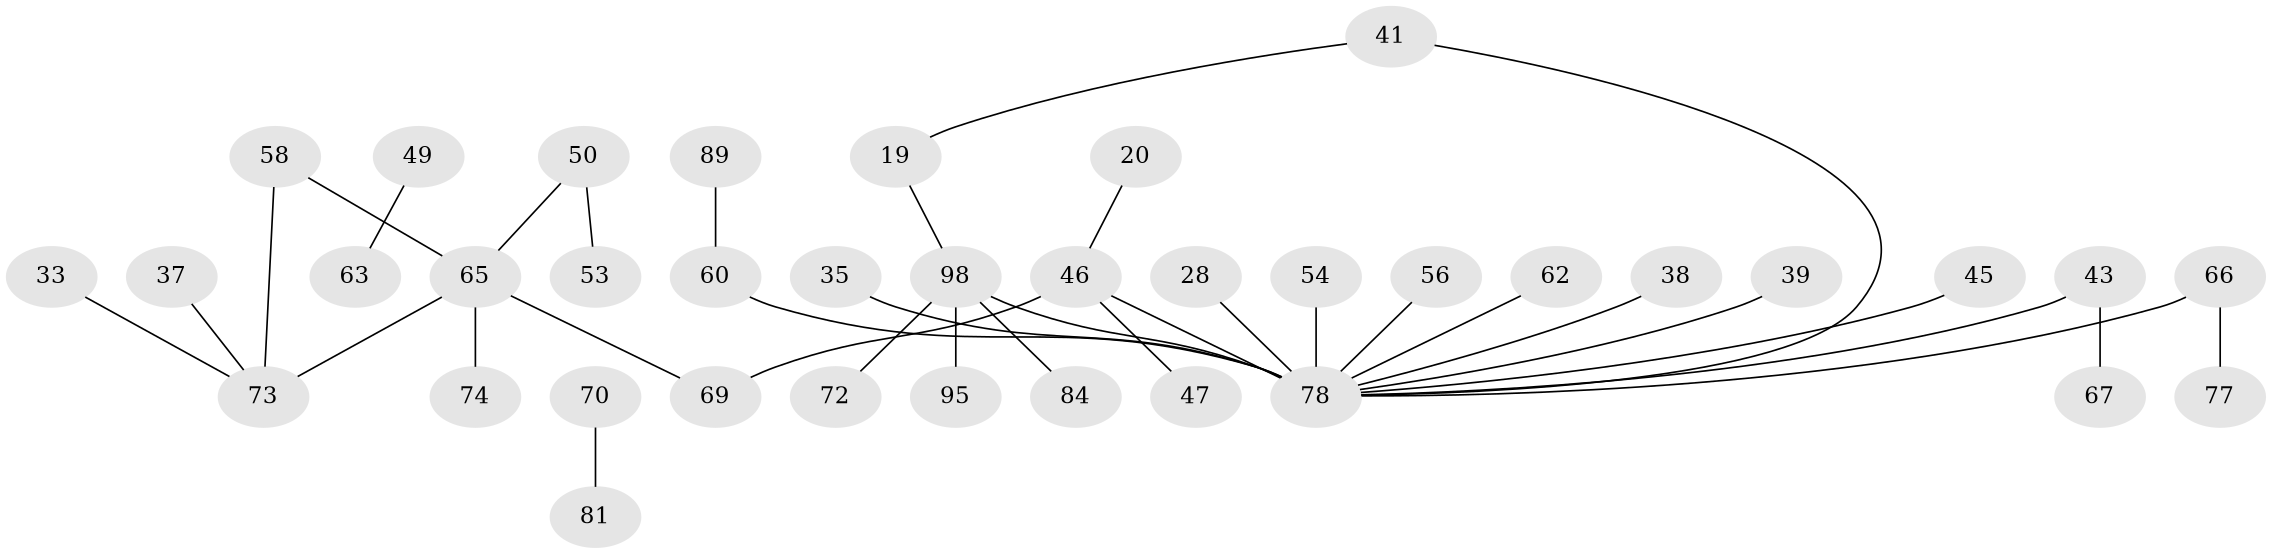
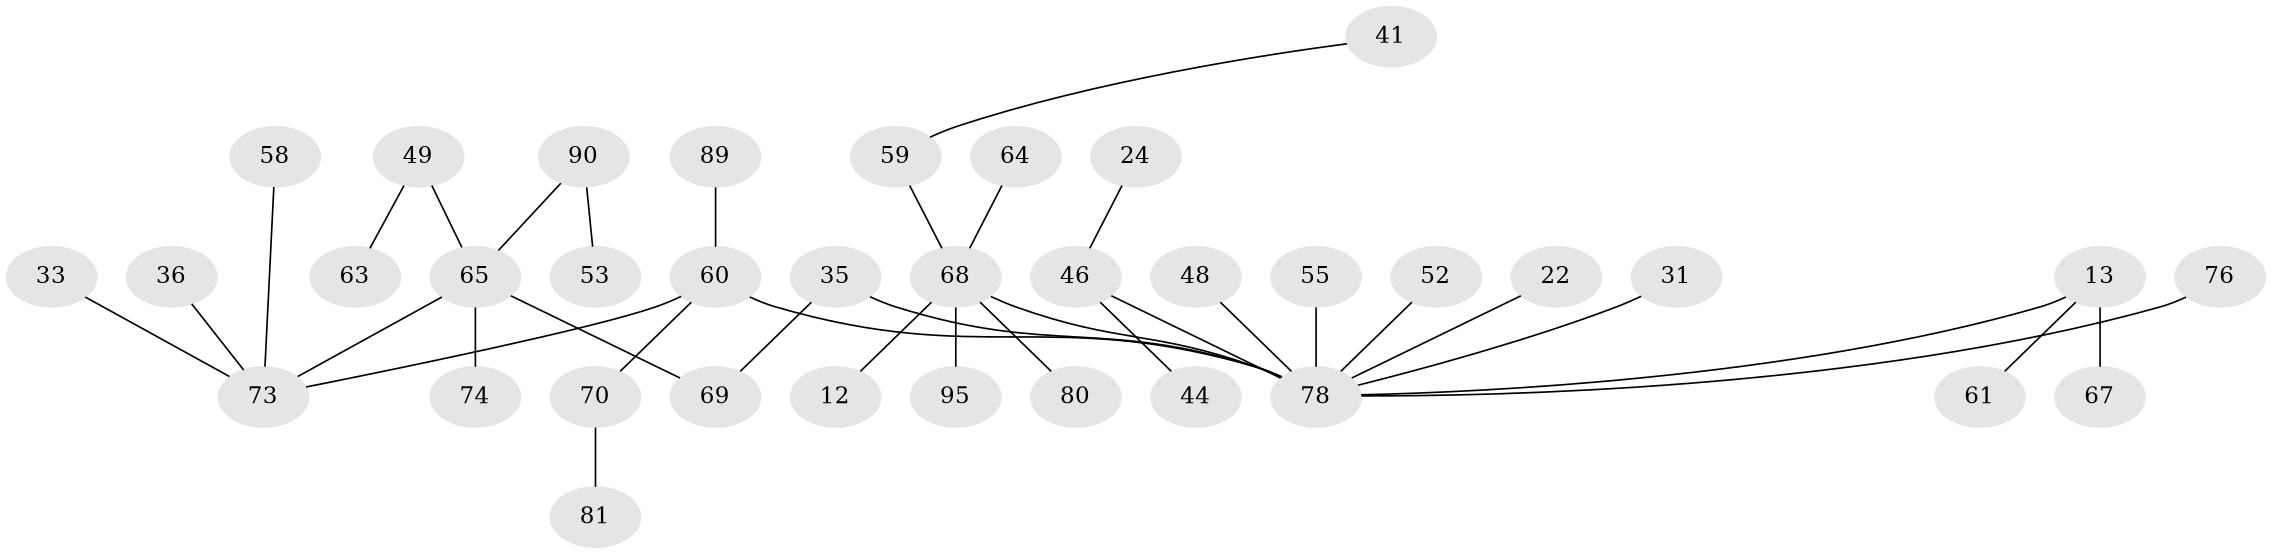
(584, 157) -> (584, 157)
(896, 157) -> (896, 157)
none -> (1016, 157)
(1136, 157) -> (1136, 157)
(375, 217) -> (447, 217)
(172, 277) -> (172, 277)
(956, 277) -> (956, 277)
(1196, 277) -> (1196, 277)
(1316, 277) -> (1316, 277)
(1436, 277) -> (1436, 277)
(1556, 277) -> (1556, 277)
(1676, 277) -> (1676, 277)
(1796, 277) -> none
(1870, 277) -> none
(1980, 277) -> none
(2100, 277) -> (2100, 277)
(2220, 277) -> (2220, 277)
none -> (656, 337)
(873, 341) -> (776, 337)
none -> (495, 347)
(836, 397) -> (836, 397)
(1076, 397) -> (1076, 397)
(1196, 397) -> (1196, 397)
none -> (1980, 397)
(2220, 397) -> none
